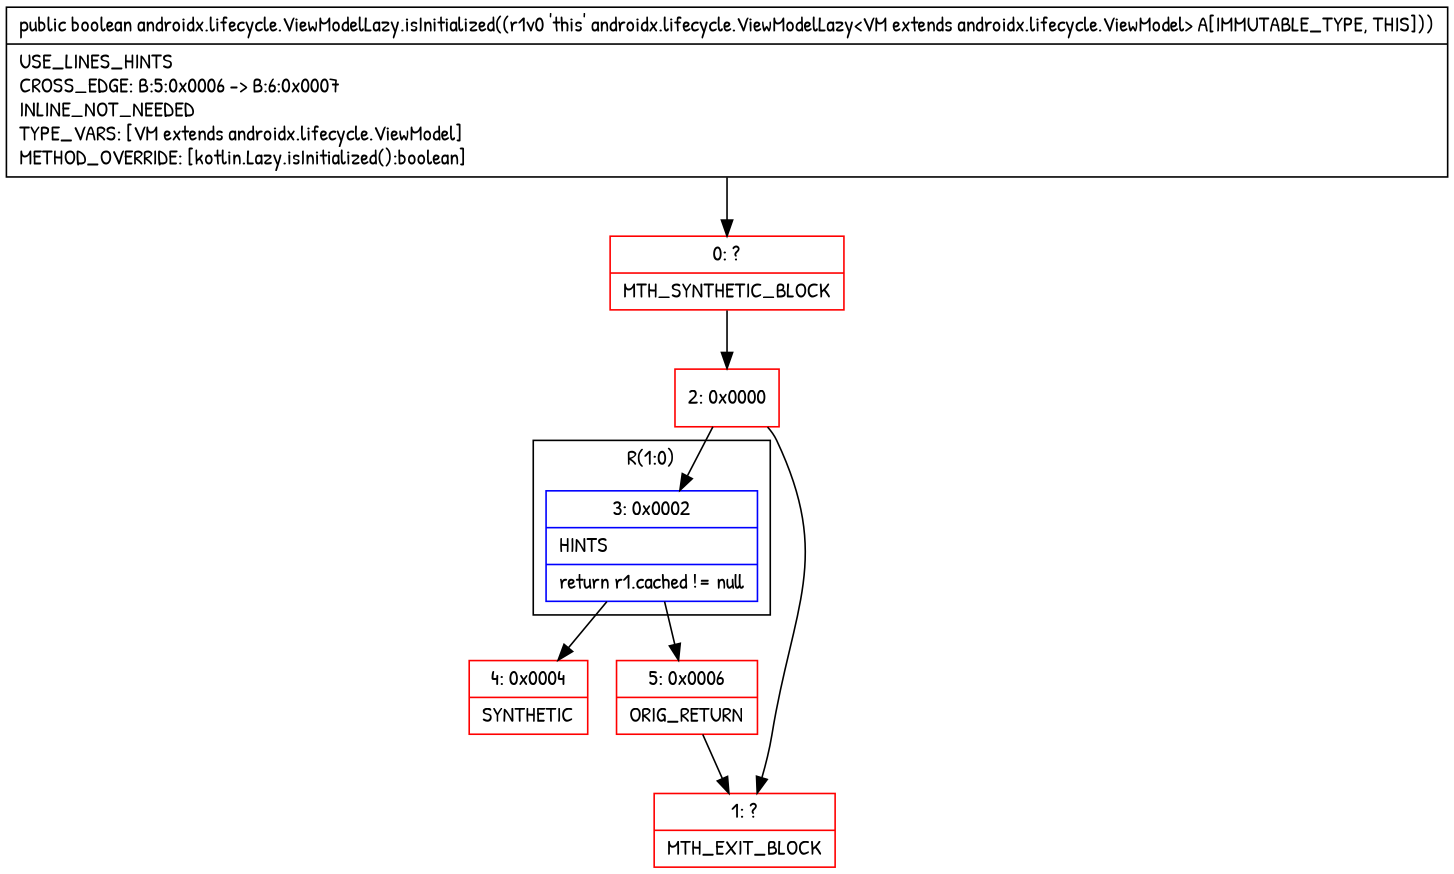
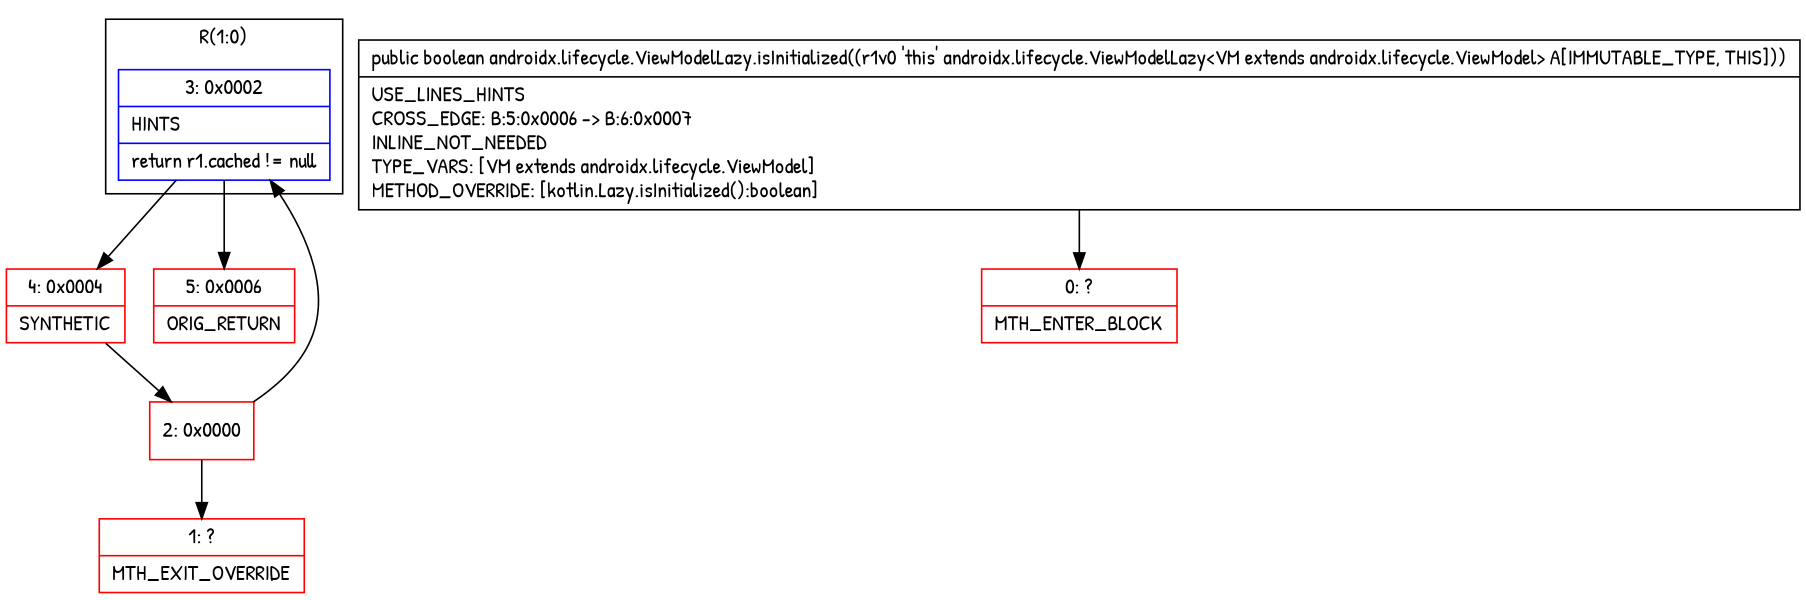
(727, 291) -> (1079, 323)
(727, 331) -> (132, 367)
(713, 756) -> none
(745, 848) -> (202, 573)
